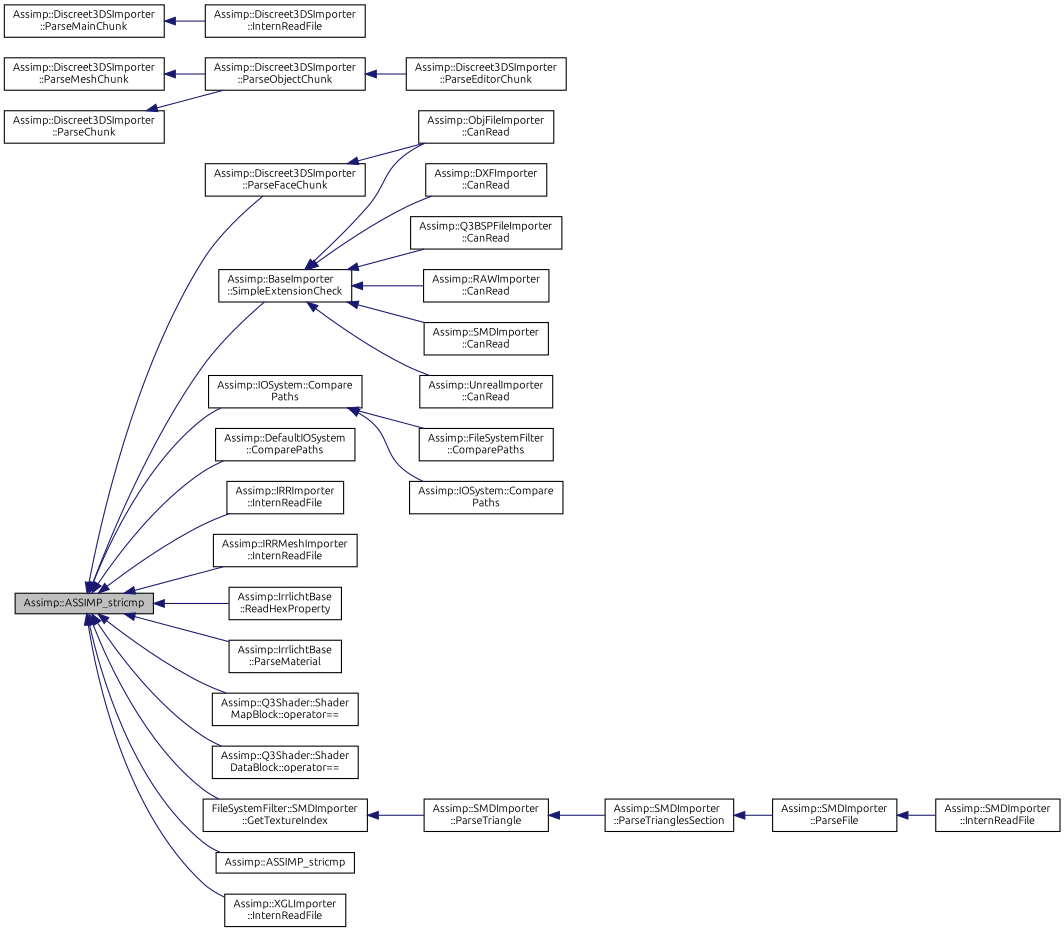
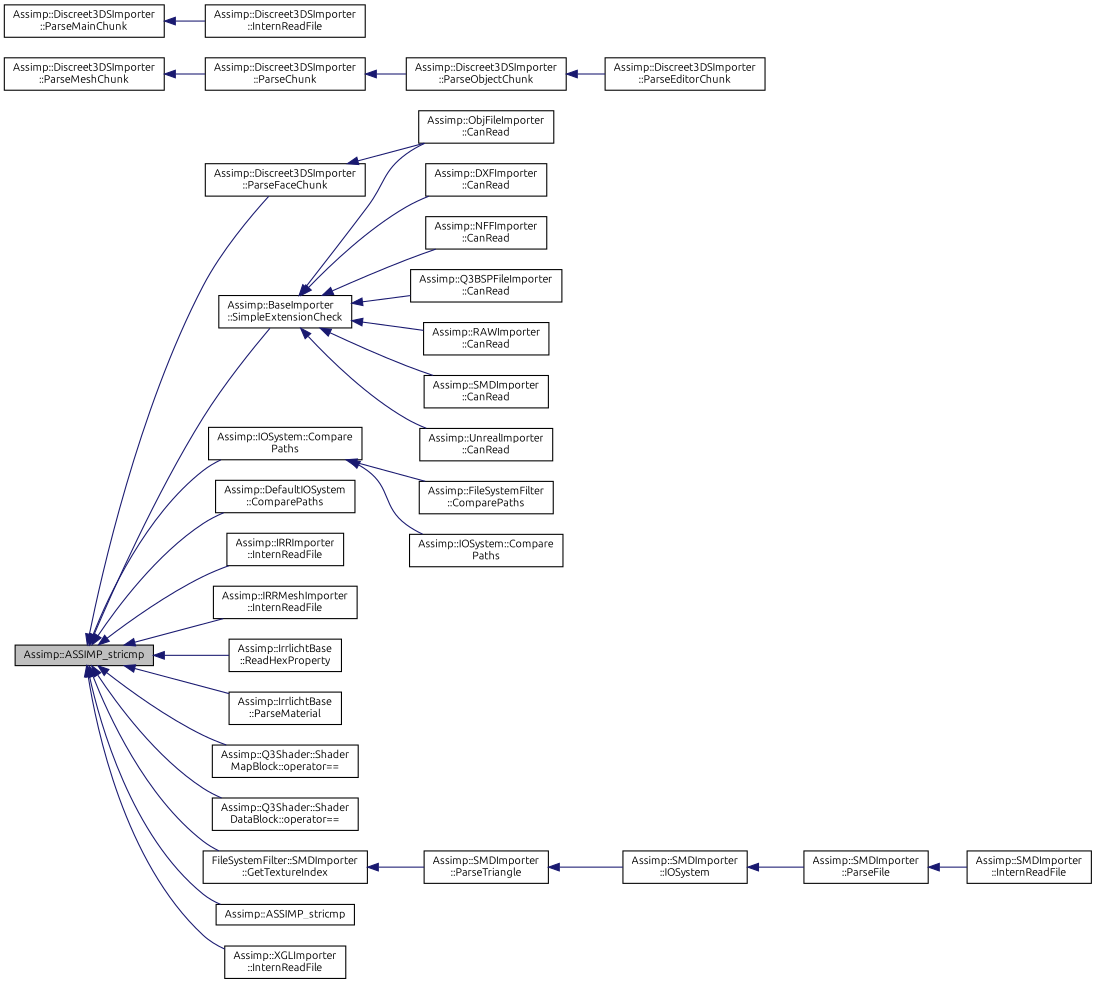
(190, 74) -> (190, 74)
none -> (486, 233)
(669, 815) -> (685, 867)
